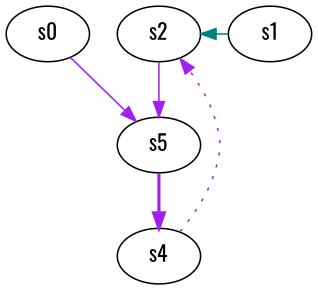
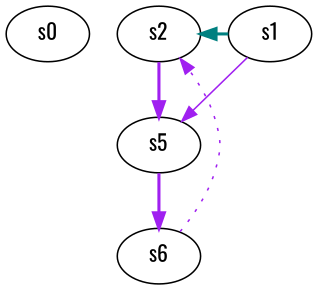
(222, 34) -> (222, 34)
(159, 82) -> (159, 82)
(98, 84) -> (220, 84)
(159, 256) -> (159, 256)
